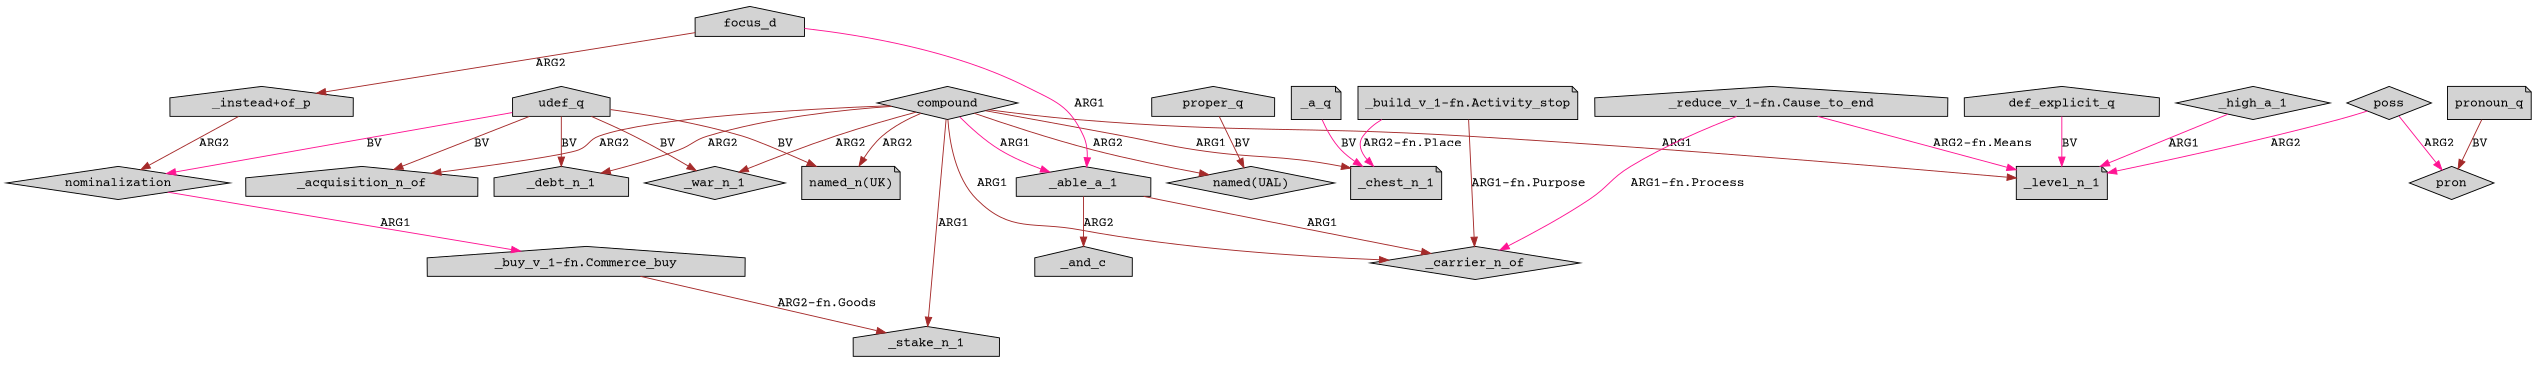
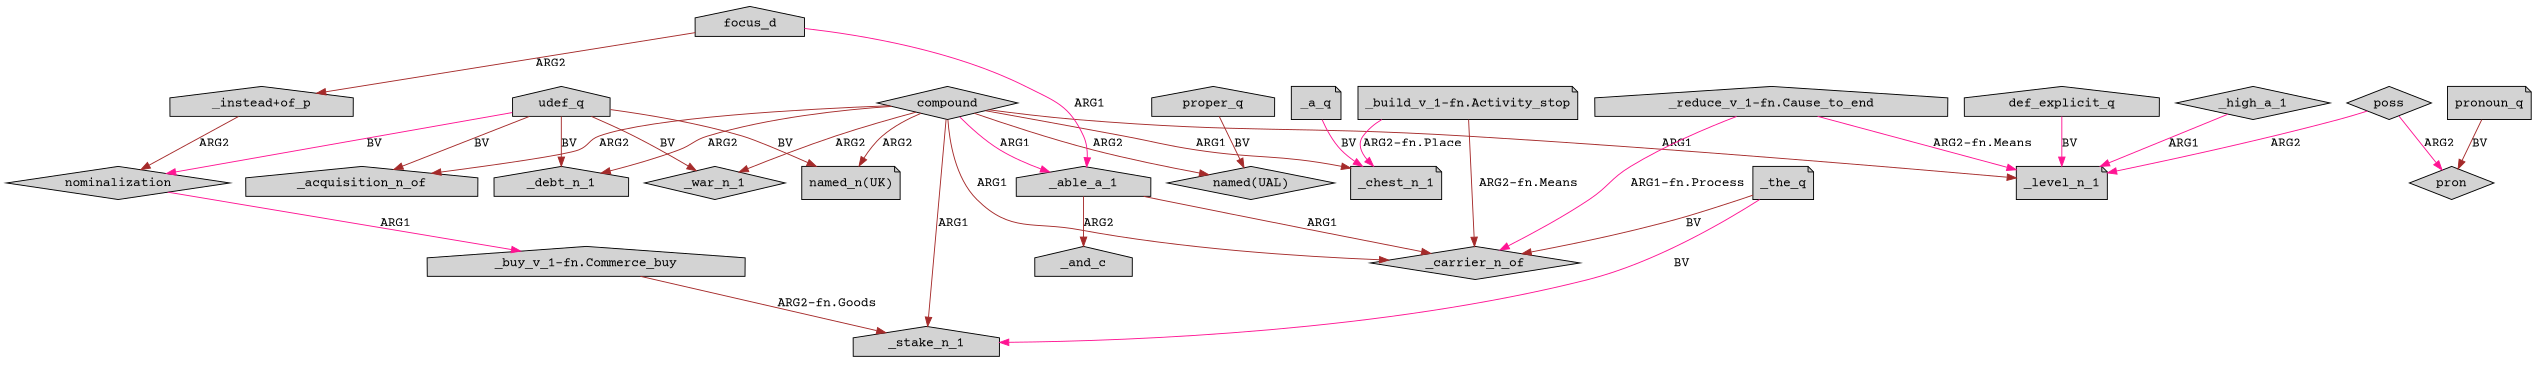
(1529, 183) -> (1529, 183)
none -> (1783, 183)
